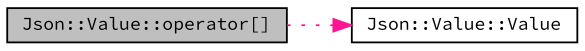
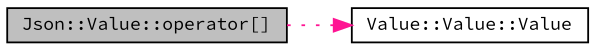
(465, 25) -> (470, 25)
